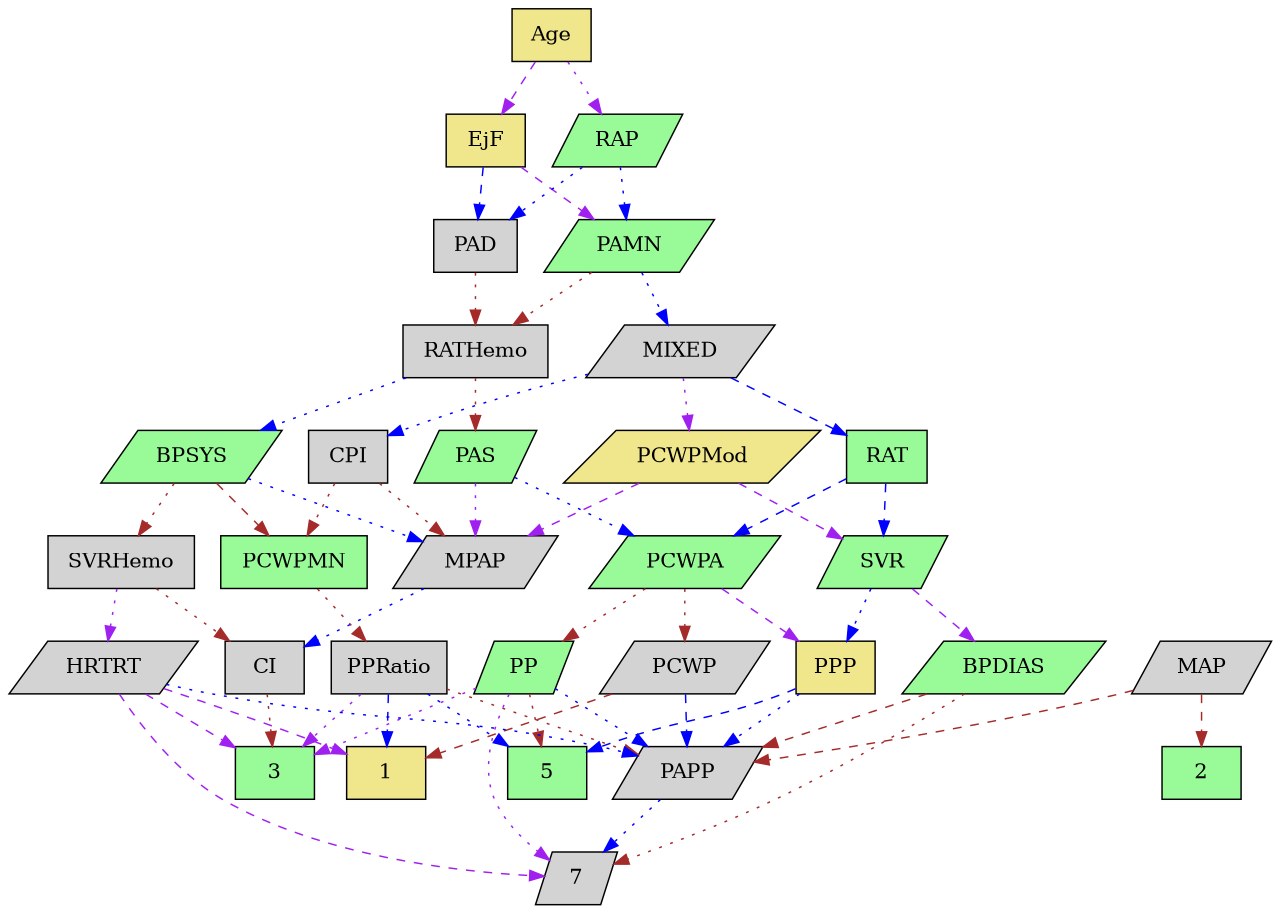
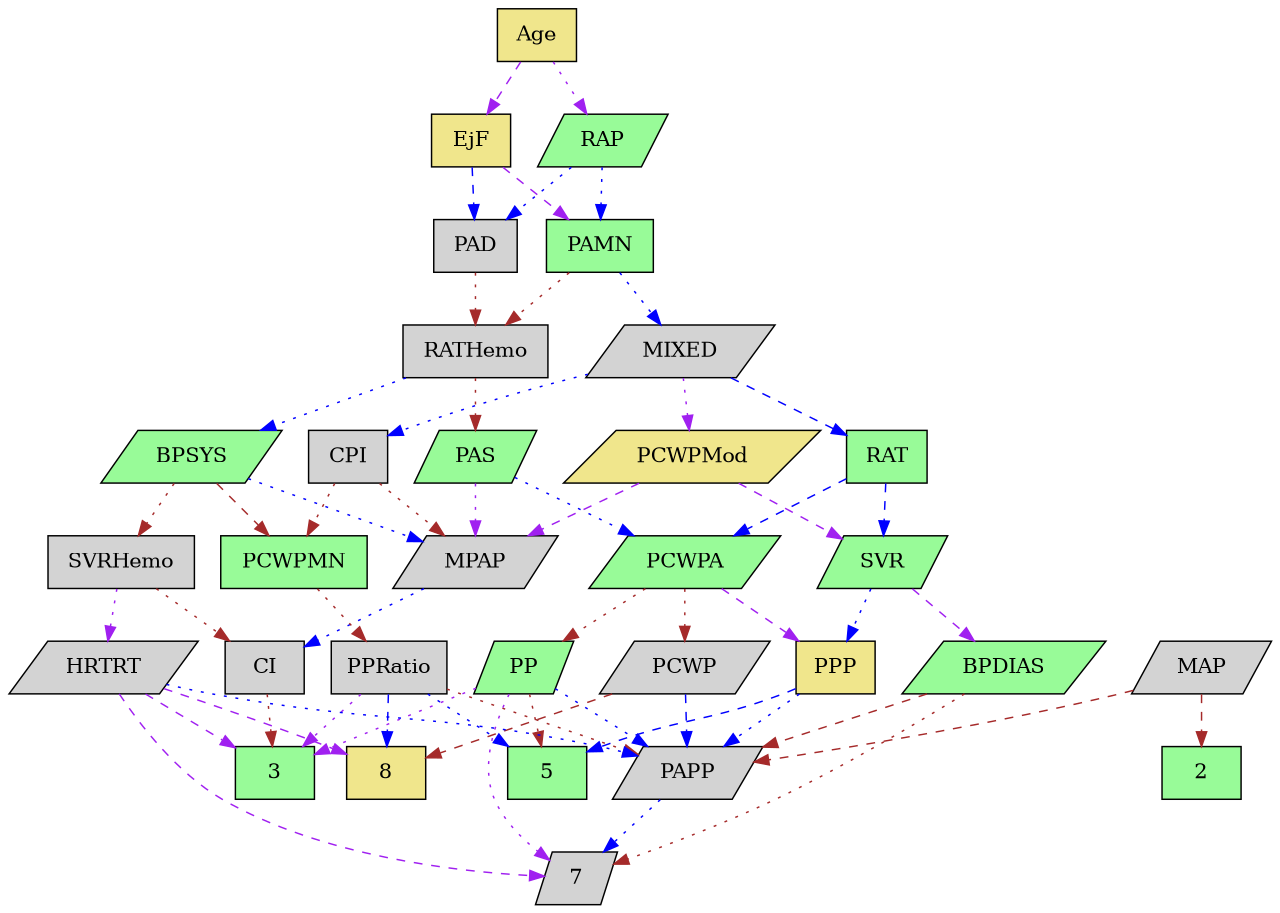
(629, 246) -> (600, 246)
(386, 773) -> (386, 773)
